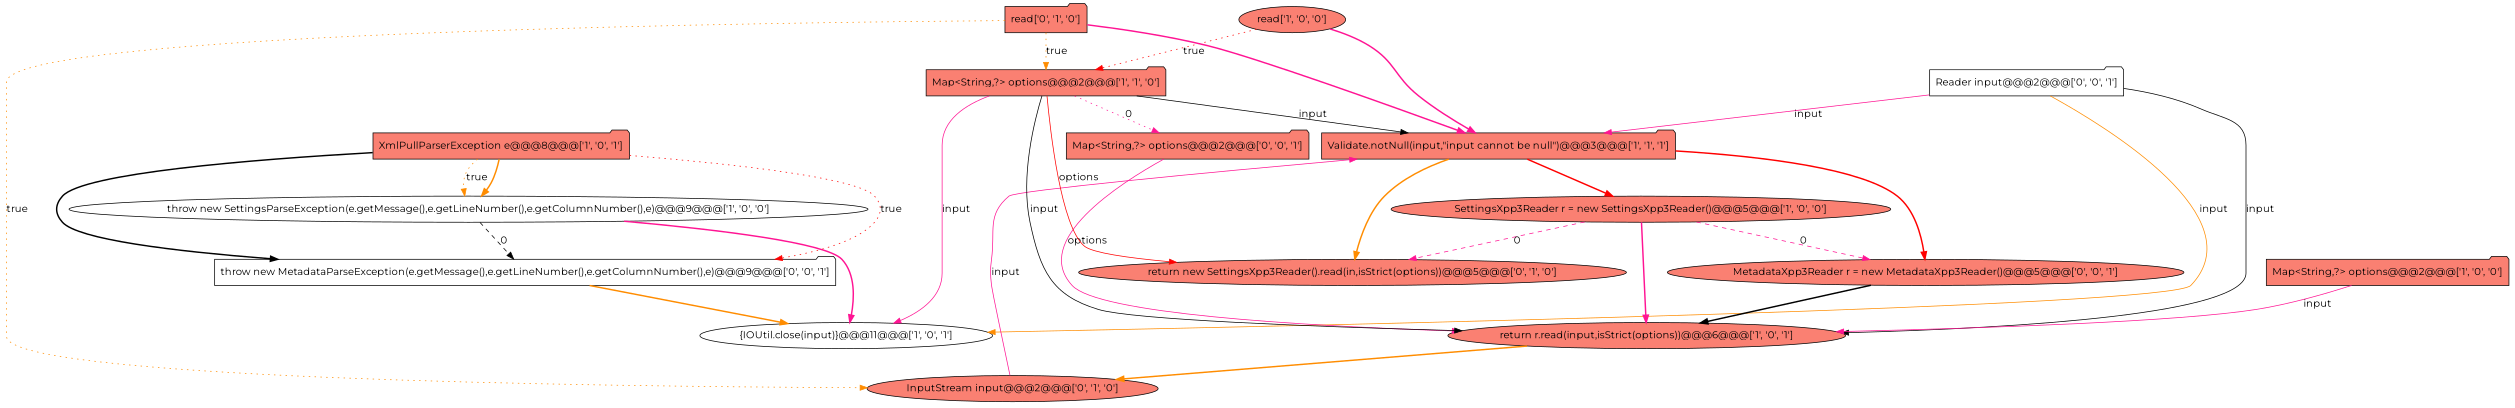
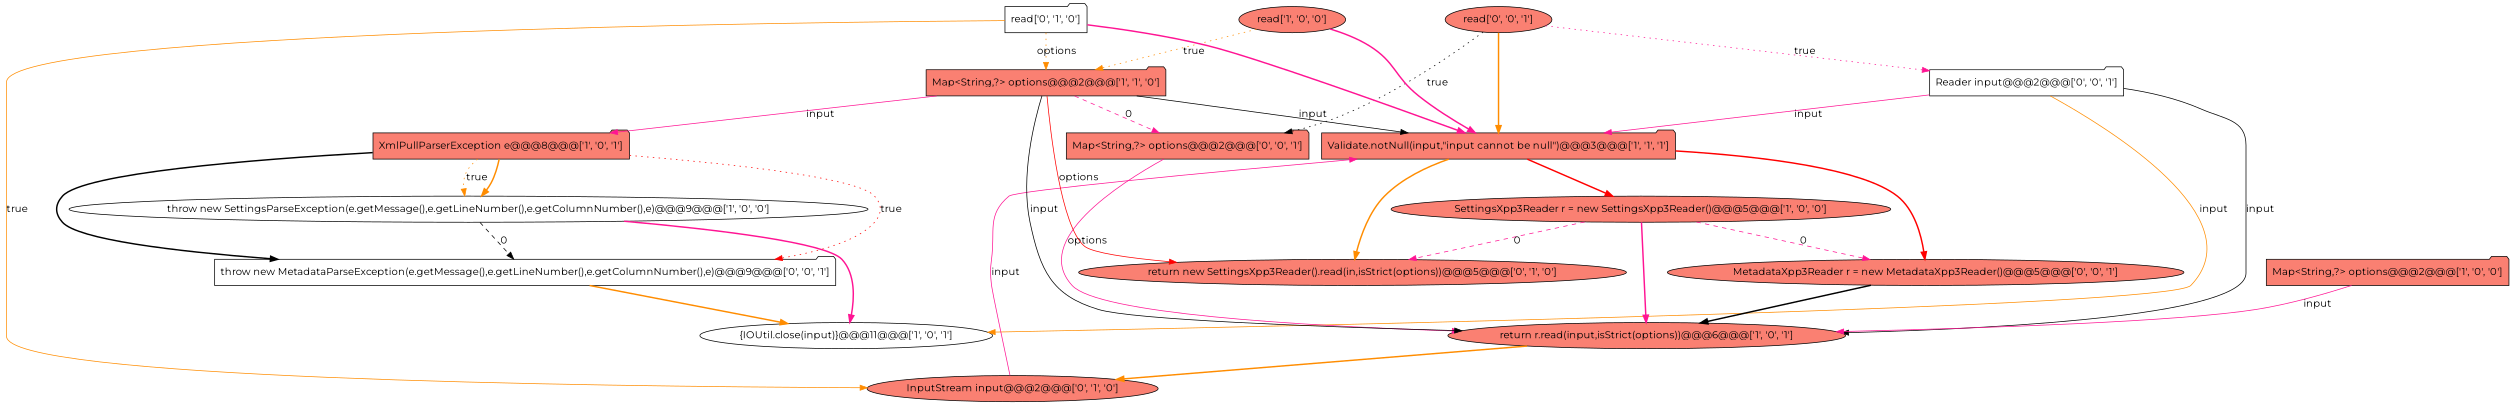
(1046, 20) -> (1046, 20)
none -> (1499, 20)
(1180, 49) -> (1180, 49)
(1057, 51) -> (1057, 51)
(1114, 113) -> (1114, 113)
(7, 137) -> (7, 137)
(942, 206) -> (777, 114)
